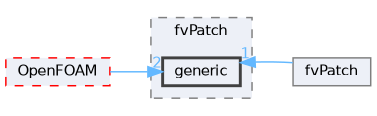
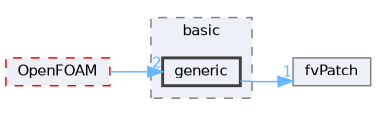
(201, 32) -> (201, 32)
(274, 62) -> (261, 82)
